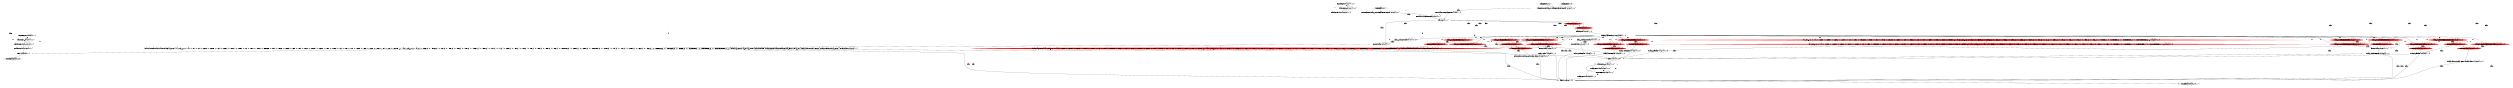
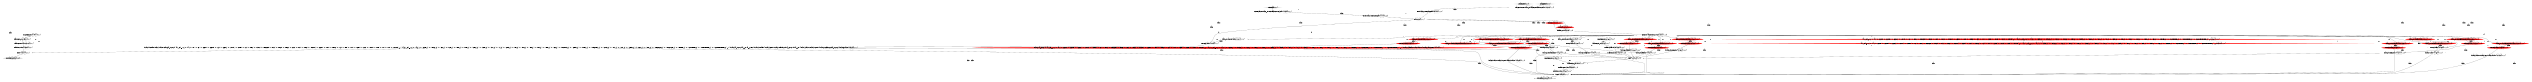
none -> (1617, 53)
(1602, 70) -> (1560, 63)
